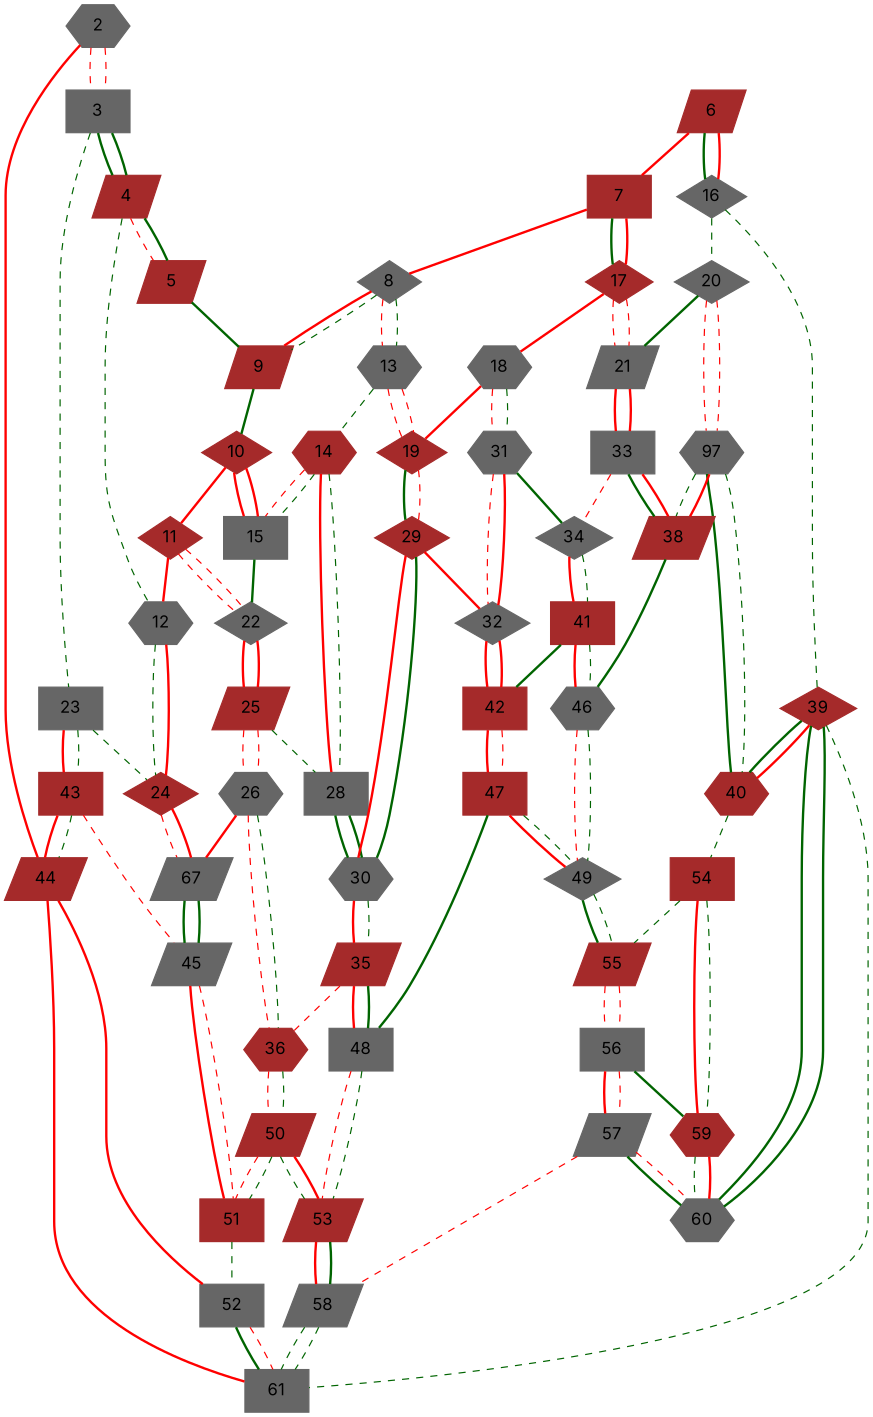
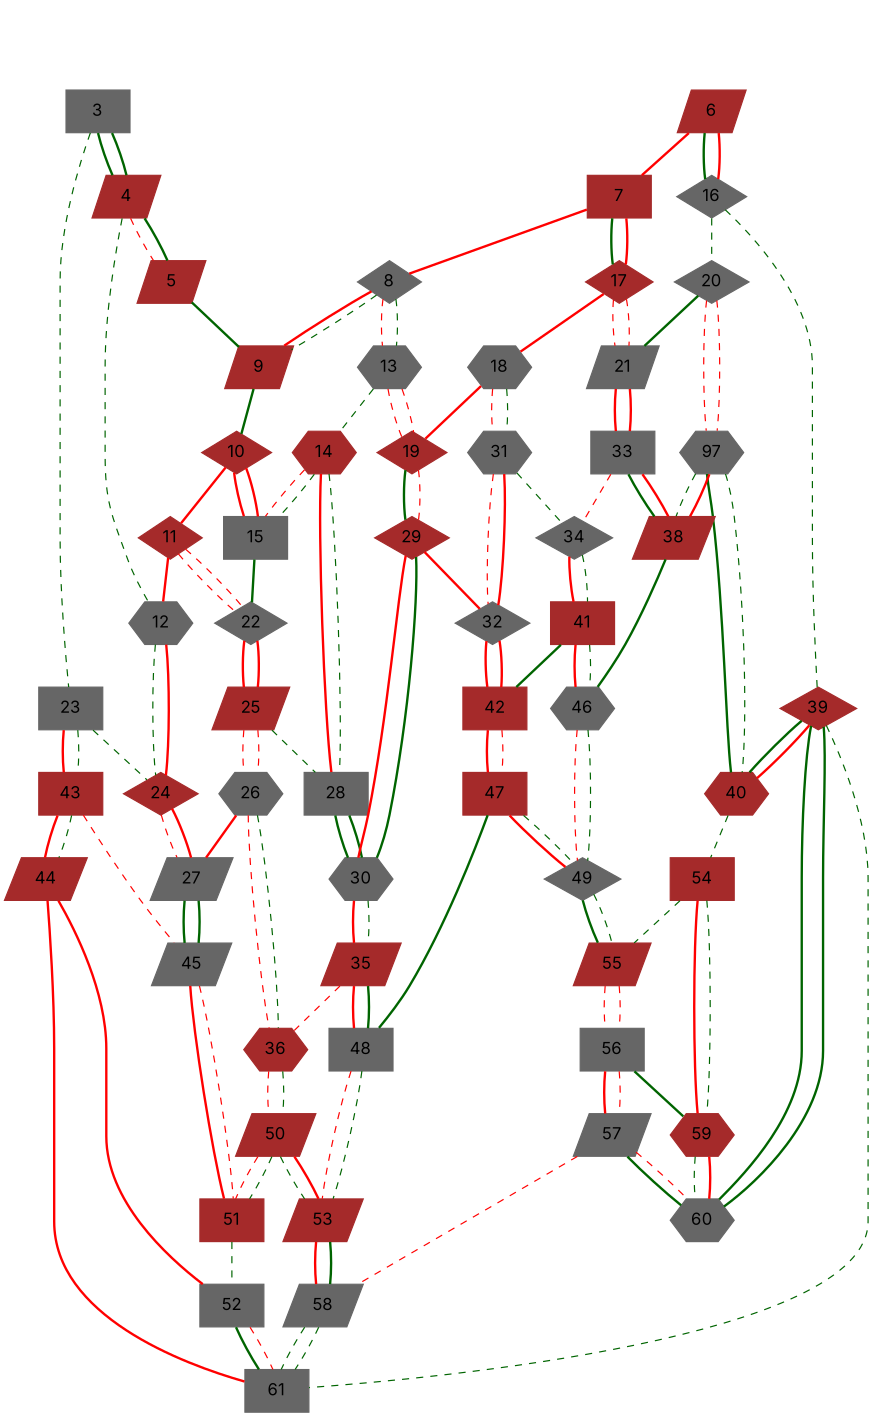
(98, 26) -> none
(539, 498) -> (539, 498)
(192, 879) -> (192, 879)
